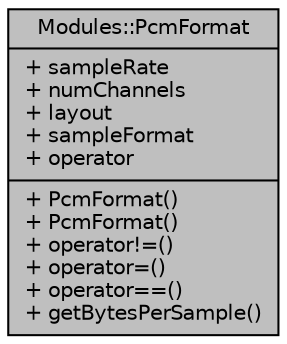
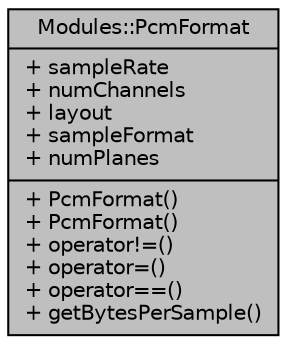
(79, 159) -> (93, 159)
